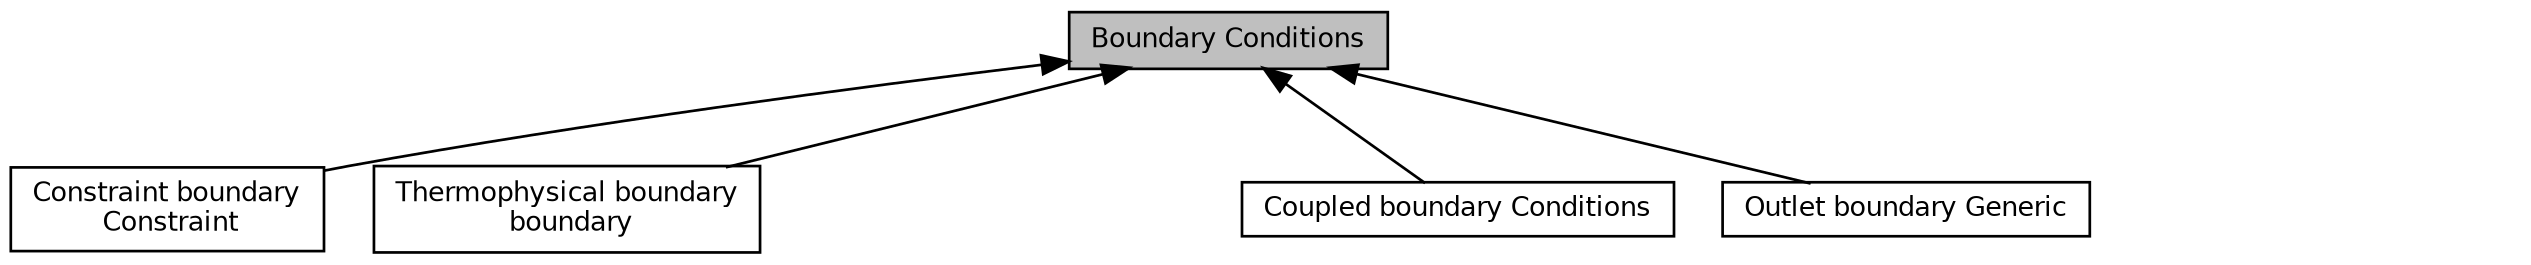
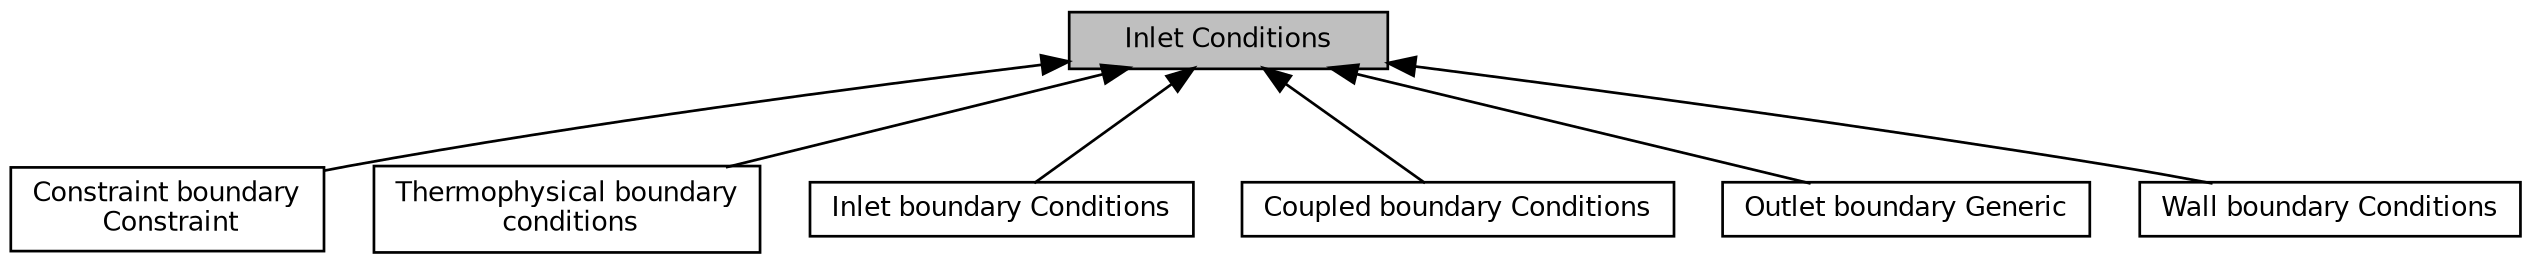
(1228, 40) -> (1228, 40)
(567, 209) -> (567, 209)
none -> (1002, 209)
none -> (2330, 209)
